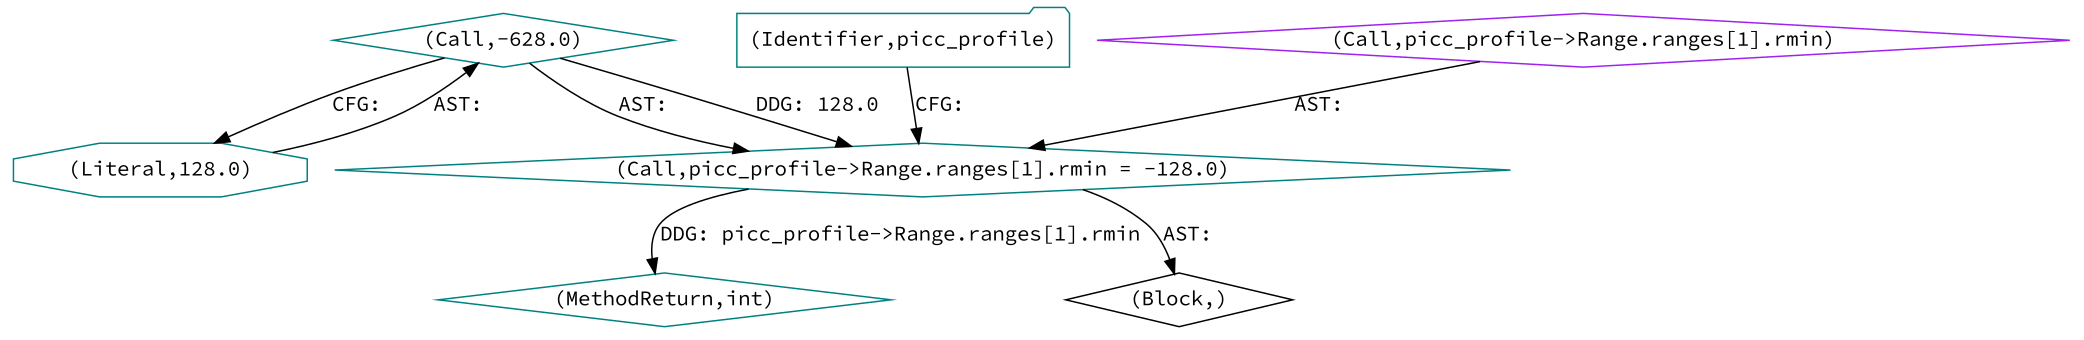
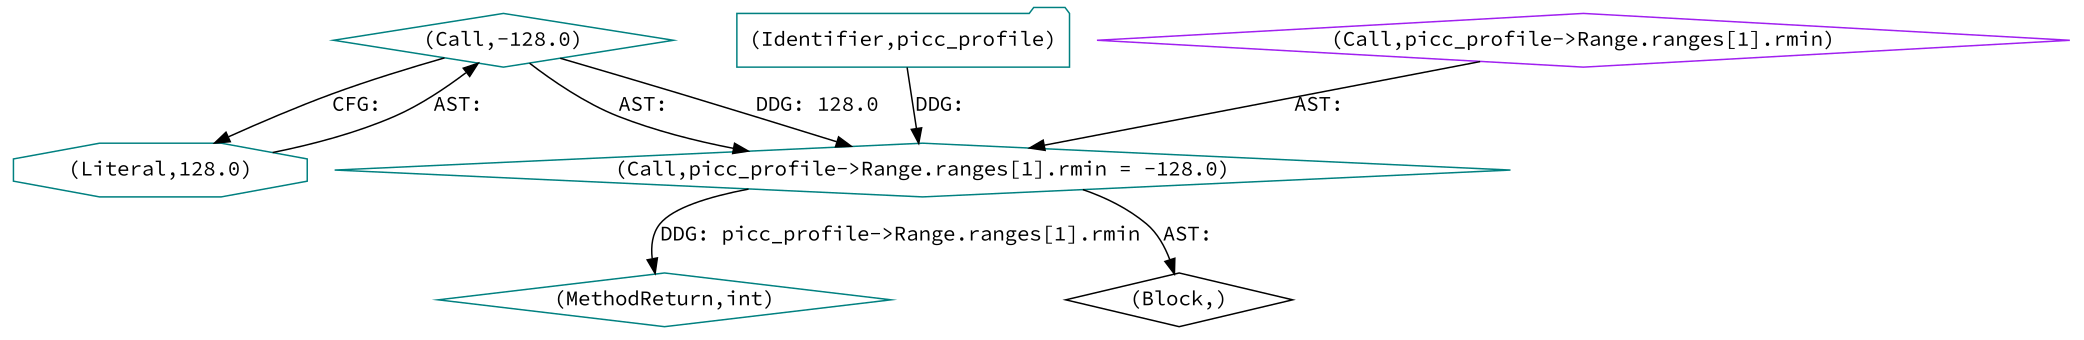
(503, 40) -> (503, 40)
(946, 105) -> (946, 105)
